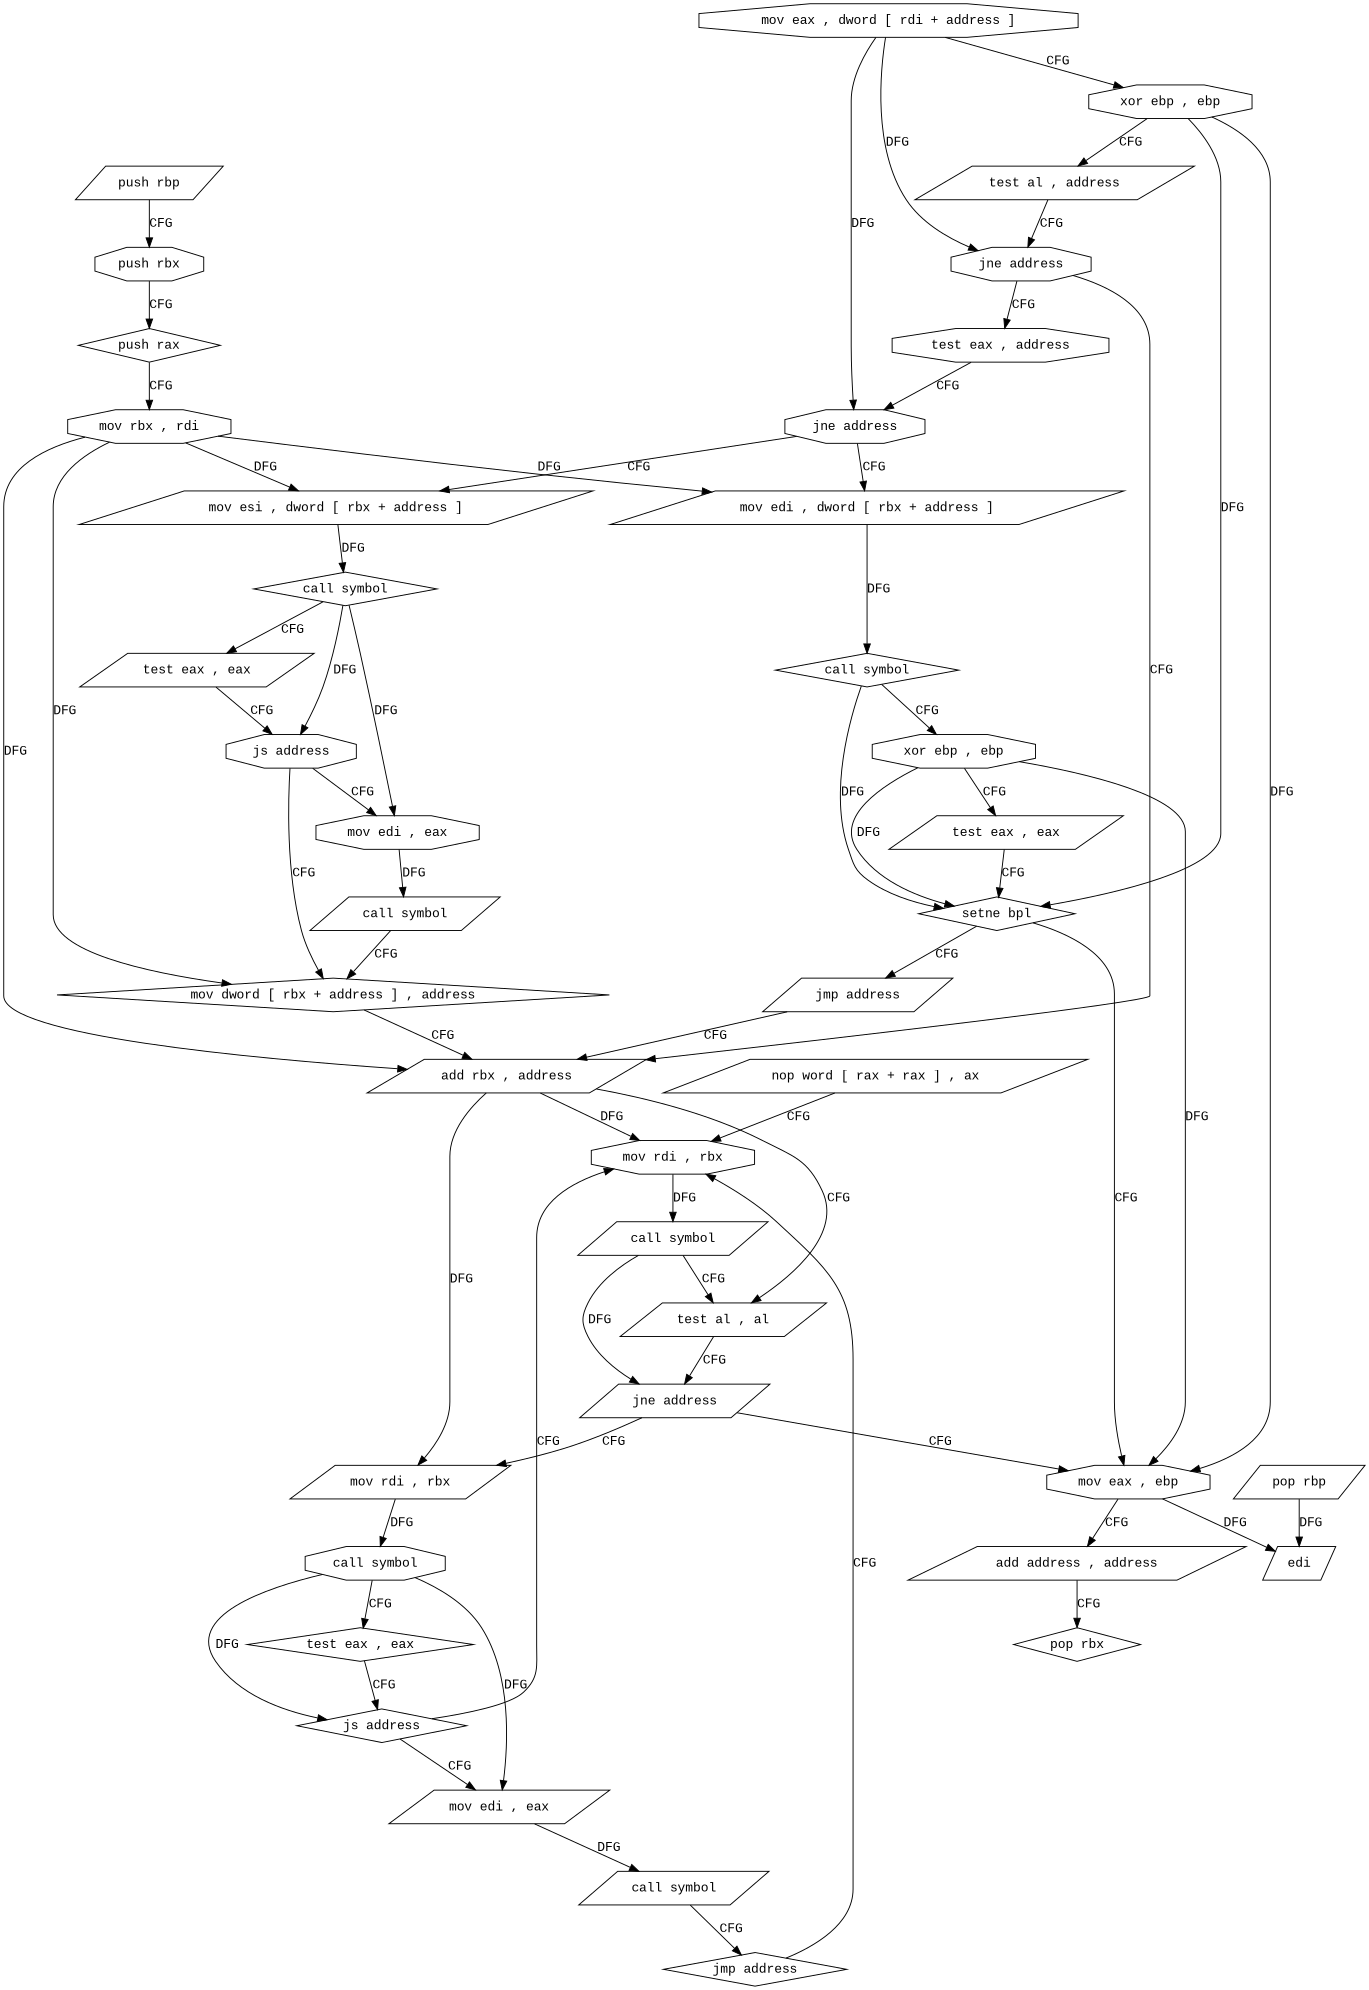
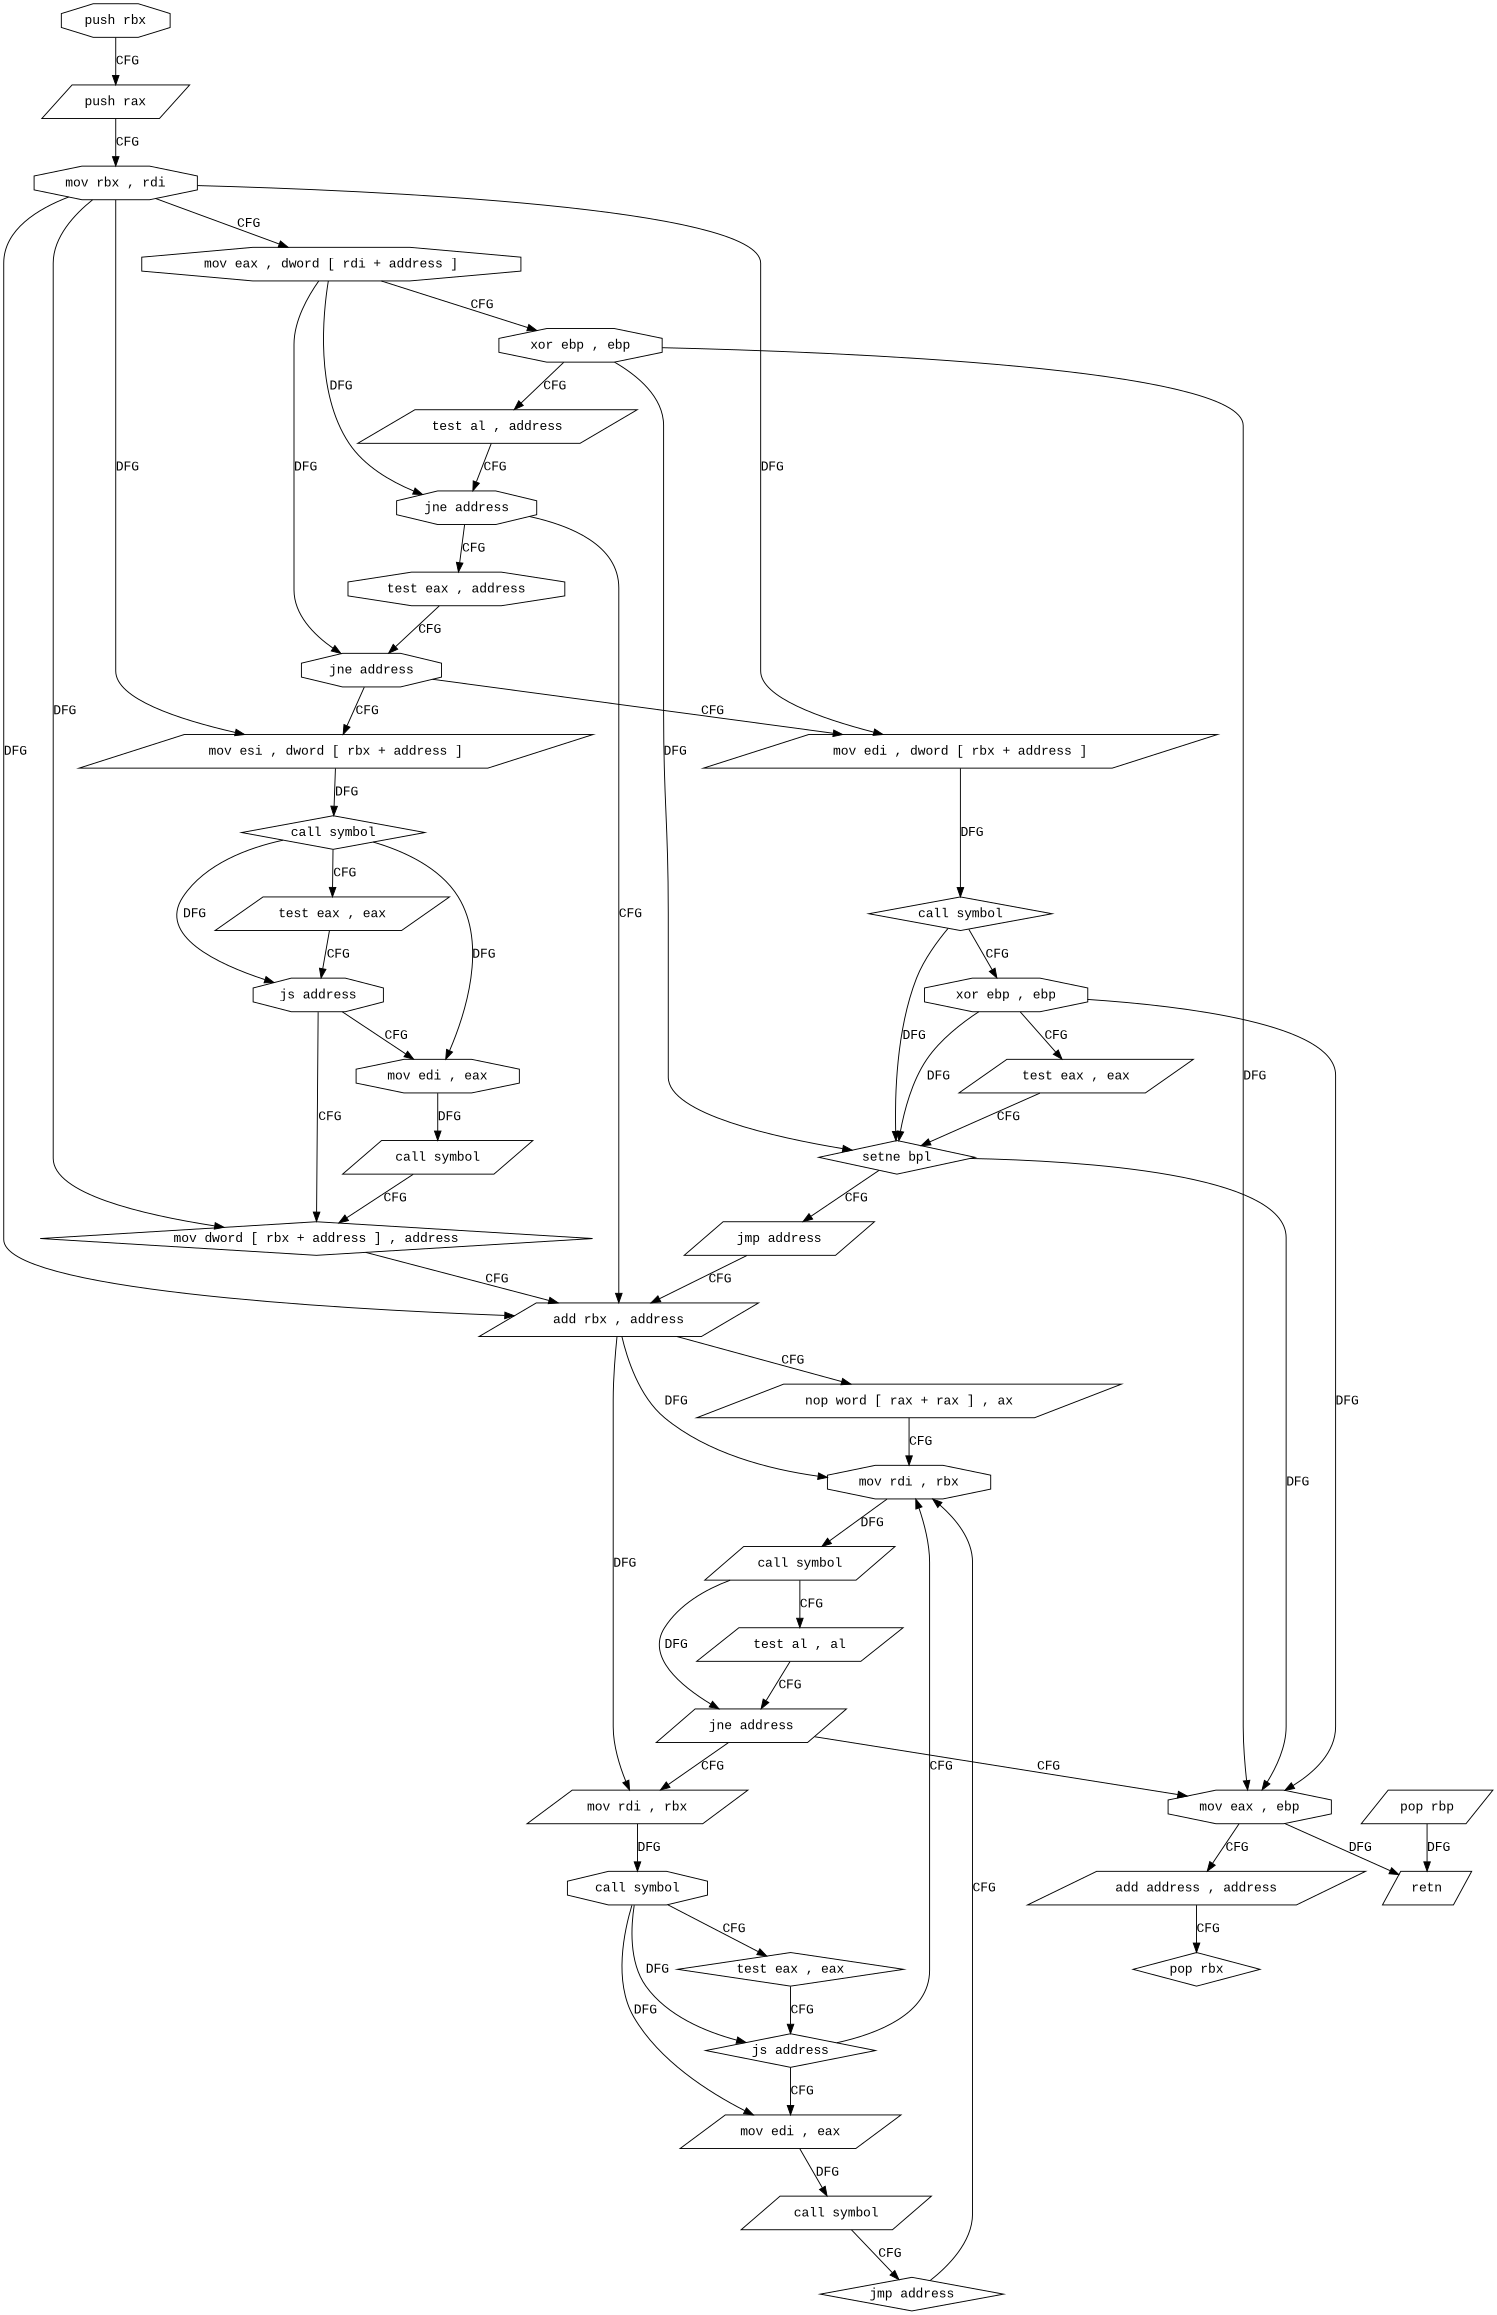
(149, 183) -> none
none -> (217, 221)
(149, 345) -> (116, 102)
(781, 1150) -> (759, 1359)
(1126, 1198) -> (1298, 1482)
(1299, 1563) -> (1427, 1888)
